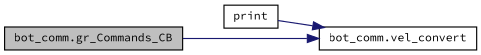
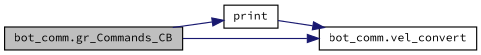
none -> (192, 25)
